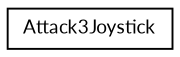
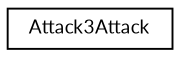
(90, 29) -> (90, 29)
